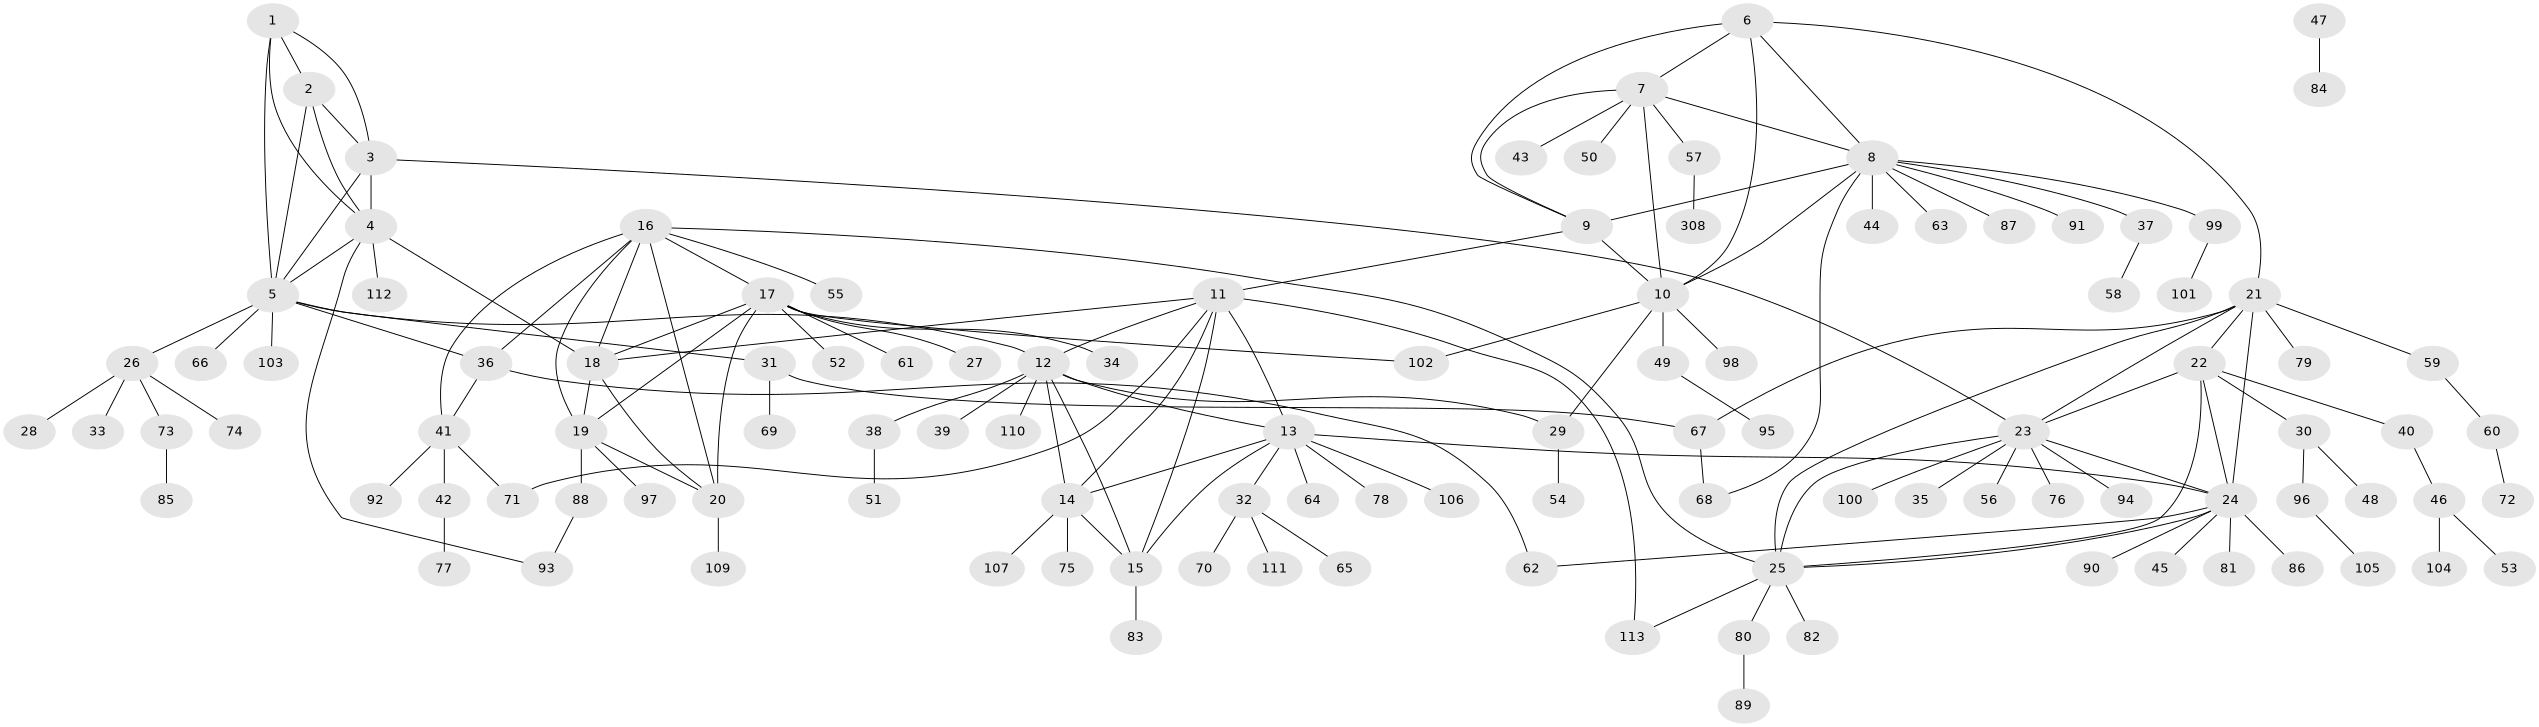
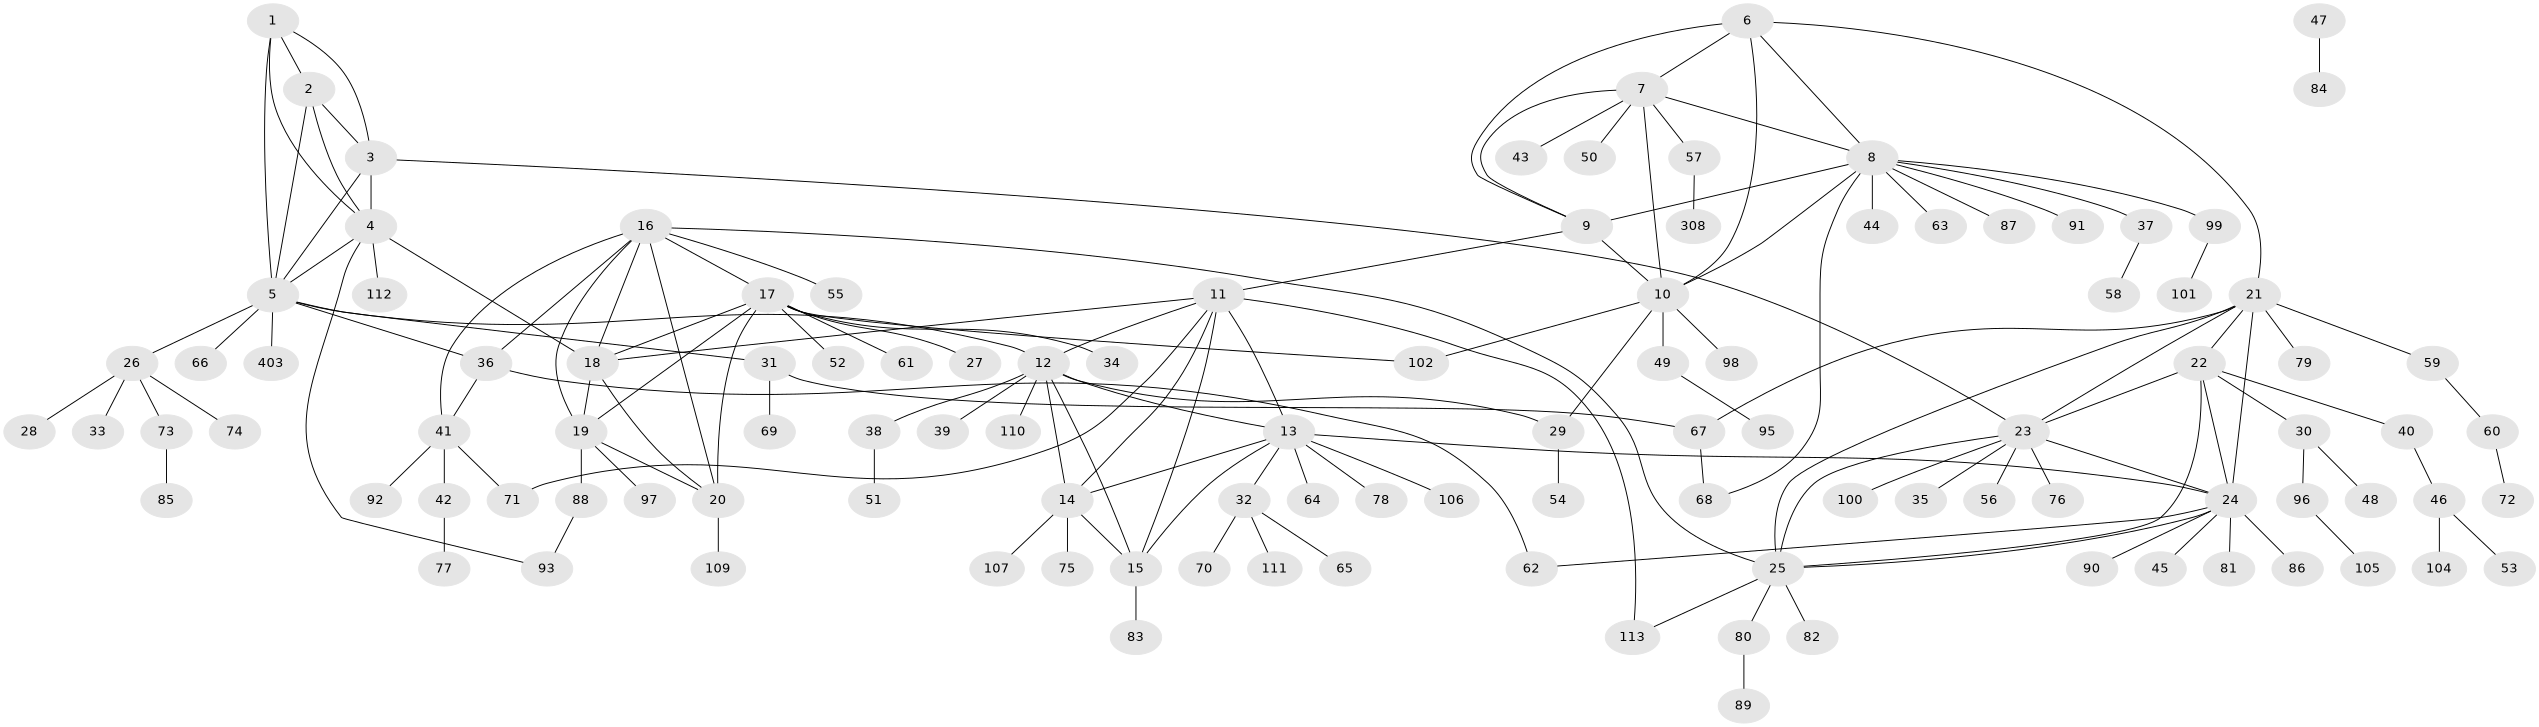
(271, 363) -> (271, 363)
(2126, 500) -> none
